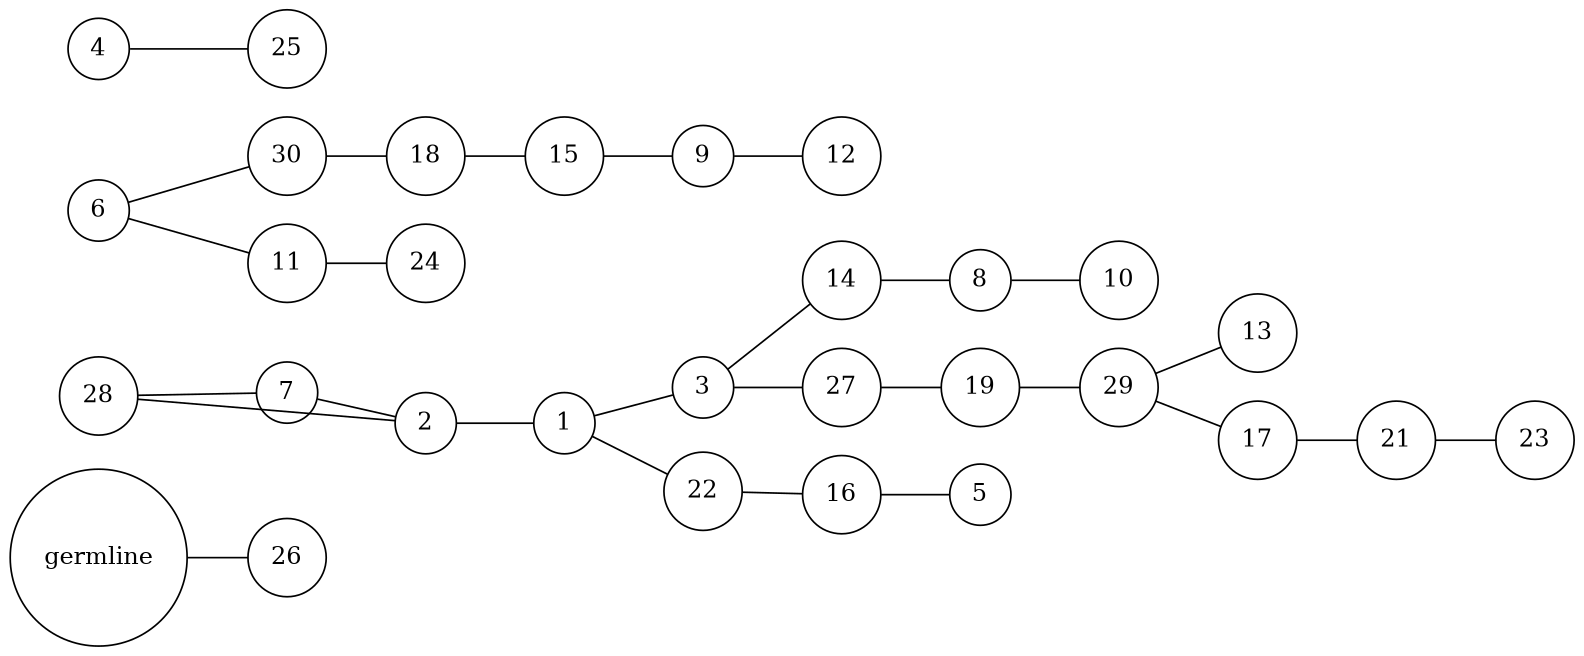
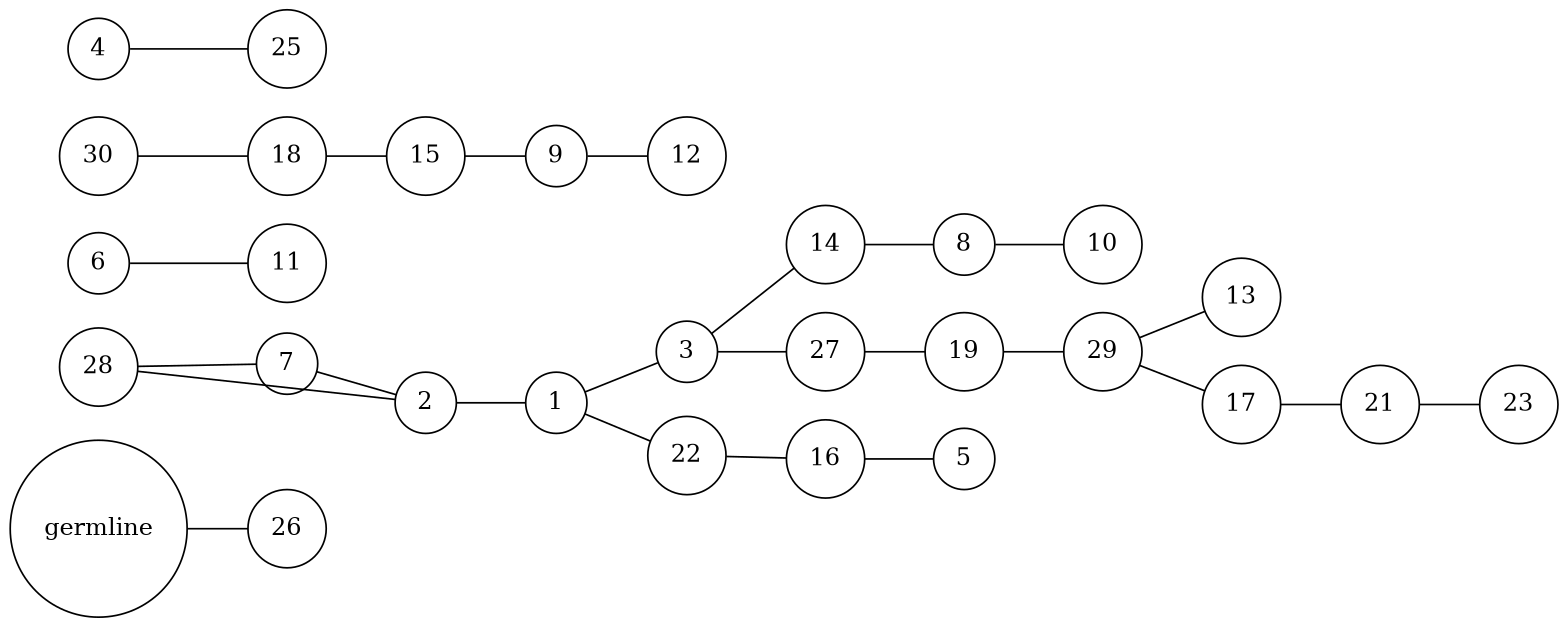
(189, 184) -> none
(426, 263) -> none
